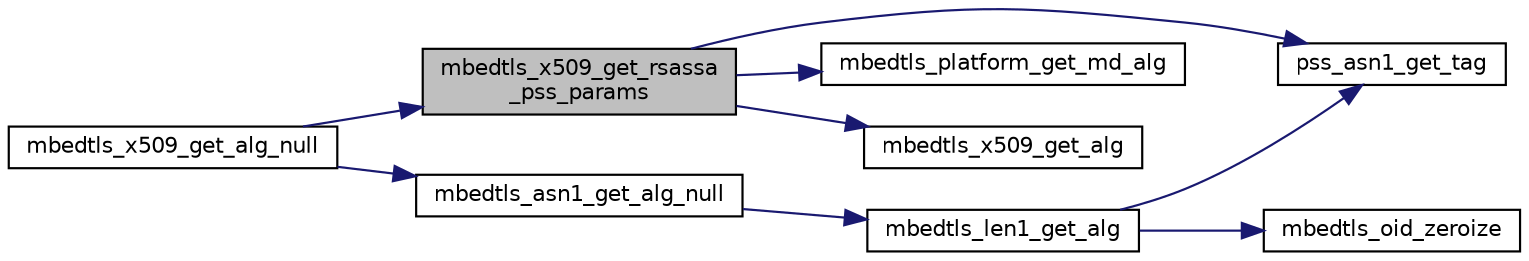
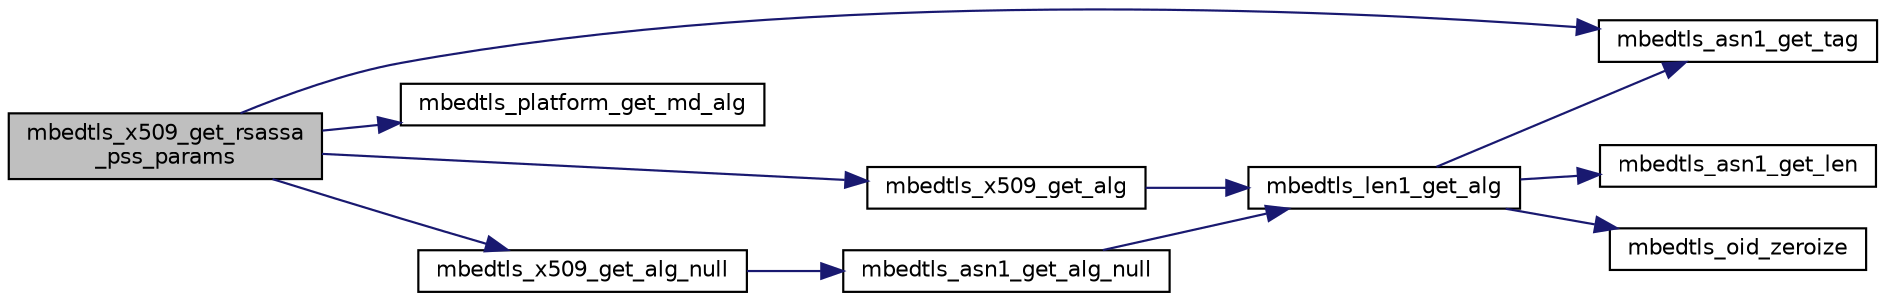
(1392, 64) -> (1738, 41)
(351, 119) -> (379, 212)
none -> (1738, 166)
none -> (1186, 188)
